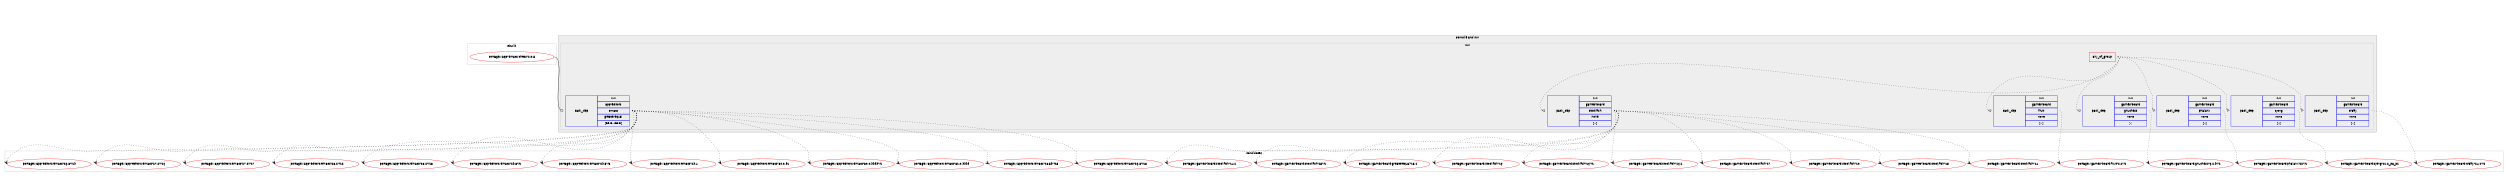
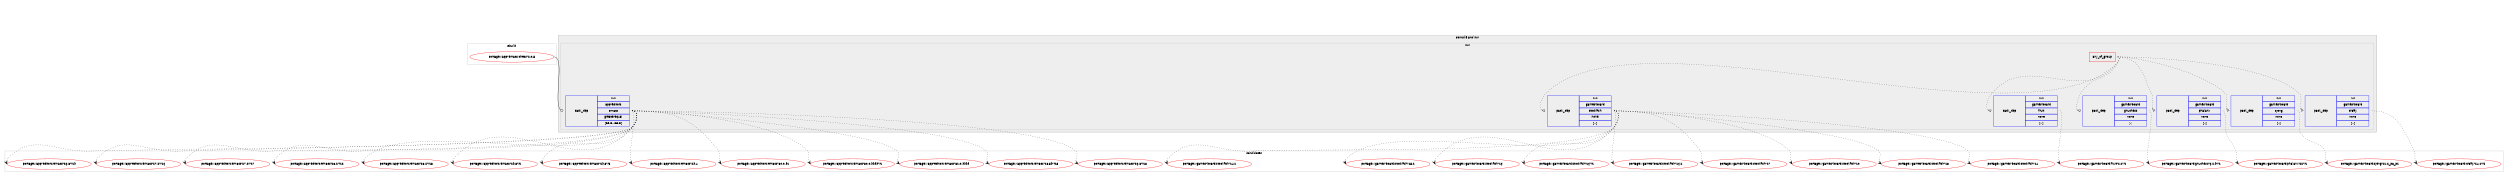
(1299, 164) -> none
(1388, 164) -> (1388, 164)
